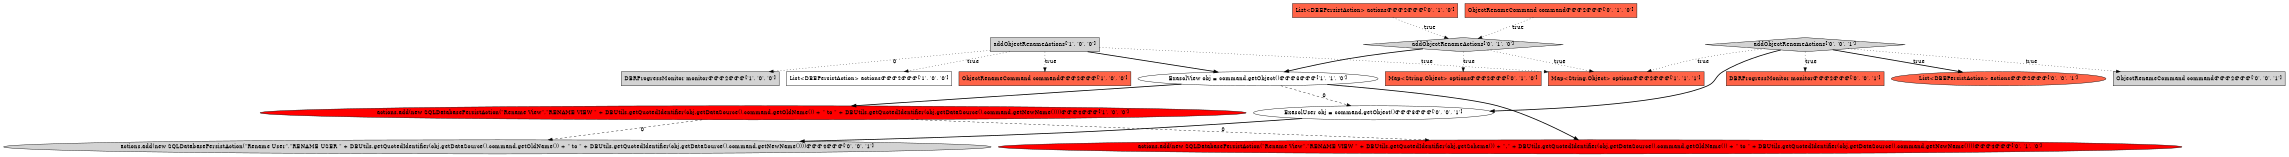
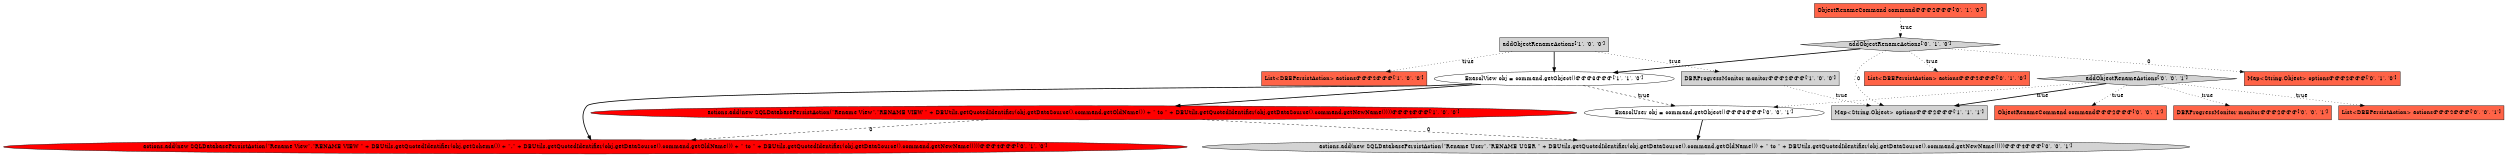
(1419, 27) -> (1922, 60)
(1707, 57) -> (2033, 94)
(1322, 58) -> (1825, 96)
(1896, 61) -> (2266, 94)
(895, 62) -> (1675, 62)
(1469, 62) -> (2149, 62)
(1560, 62) -> (1859, 79)
(869, 79) -> (1344, 79)
(1045, 79) -> none
(1626, 79) -> (1909, 113)
(1999, 79) -> (2421, 113)
(2199, 79) -> (2081, 113)
(1325, 96) -> (1644, 96)
(1643, 100) -> (1935, 95)
